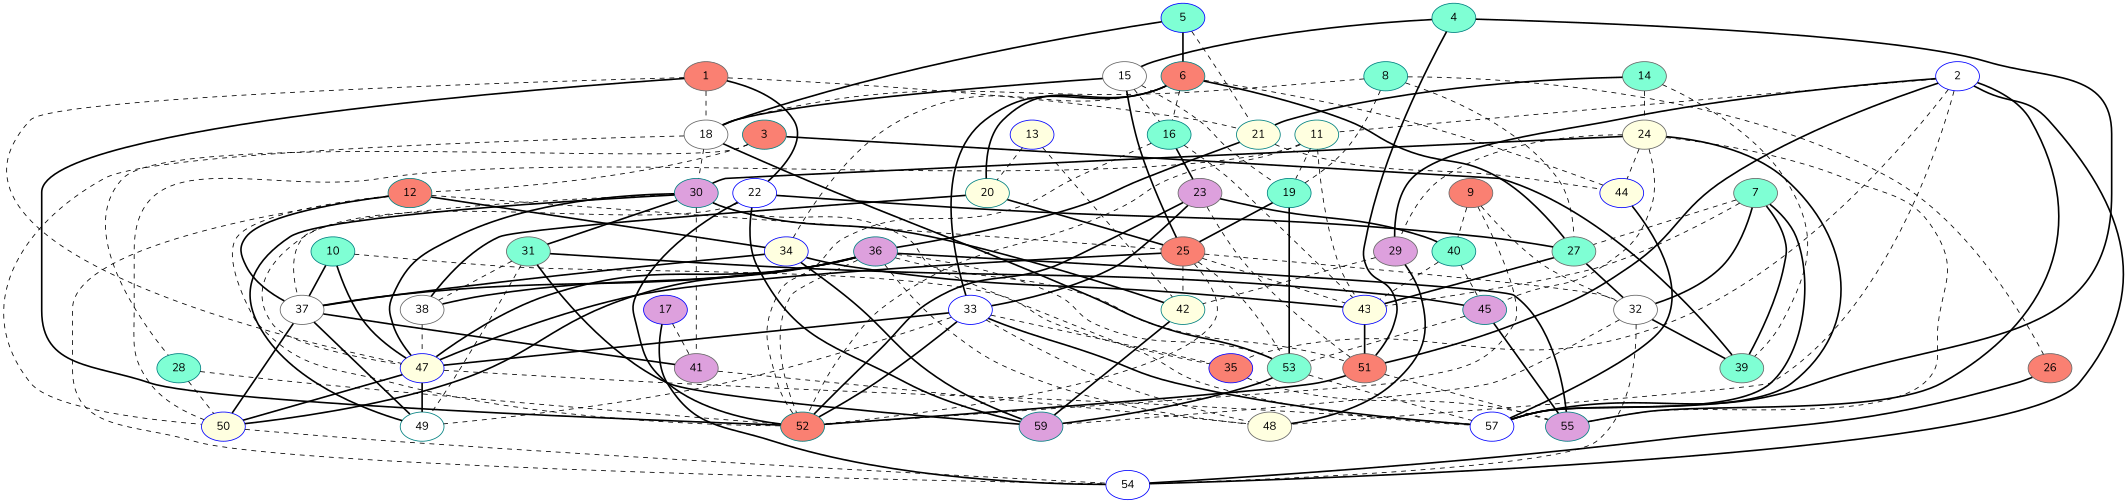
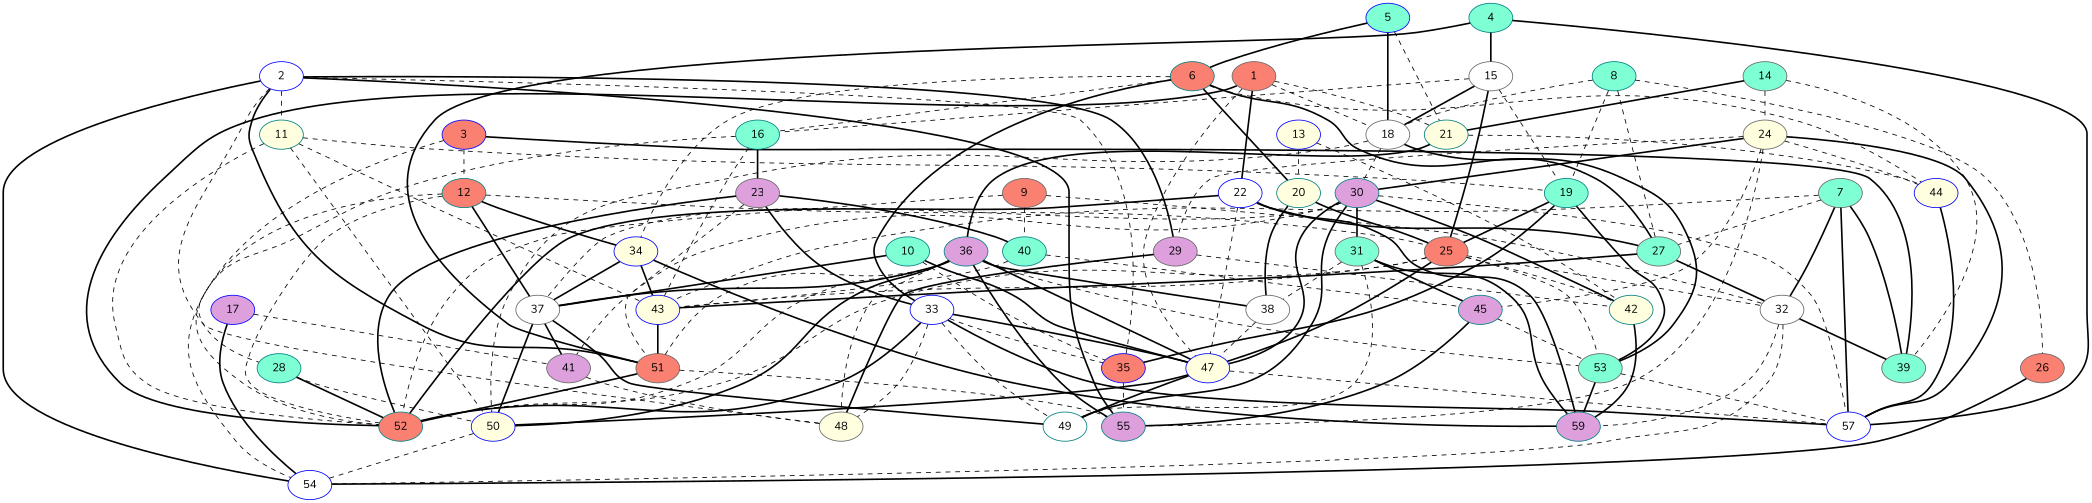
(764, 135) -> (464, 135)
none -> (1362, 314)
(534, 404) -> (340, 397)
